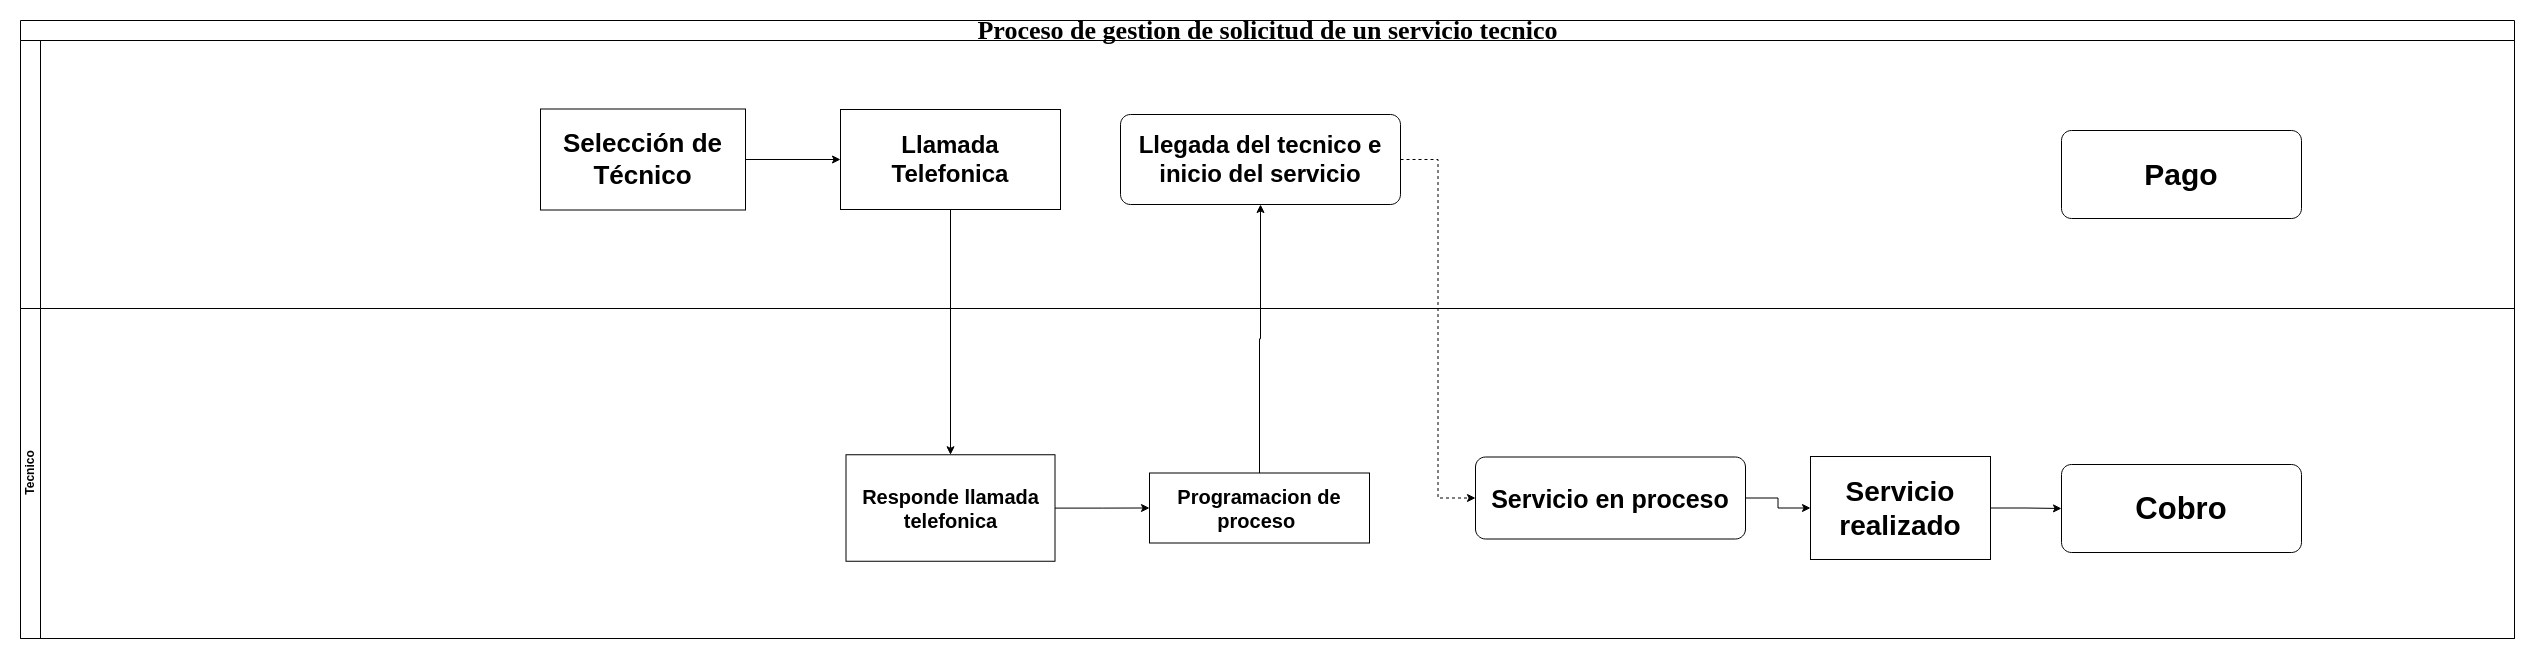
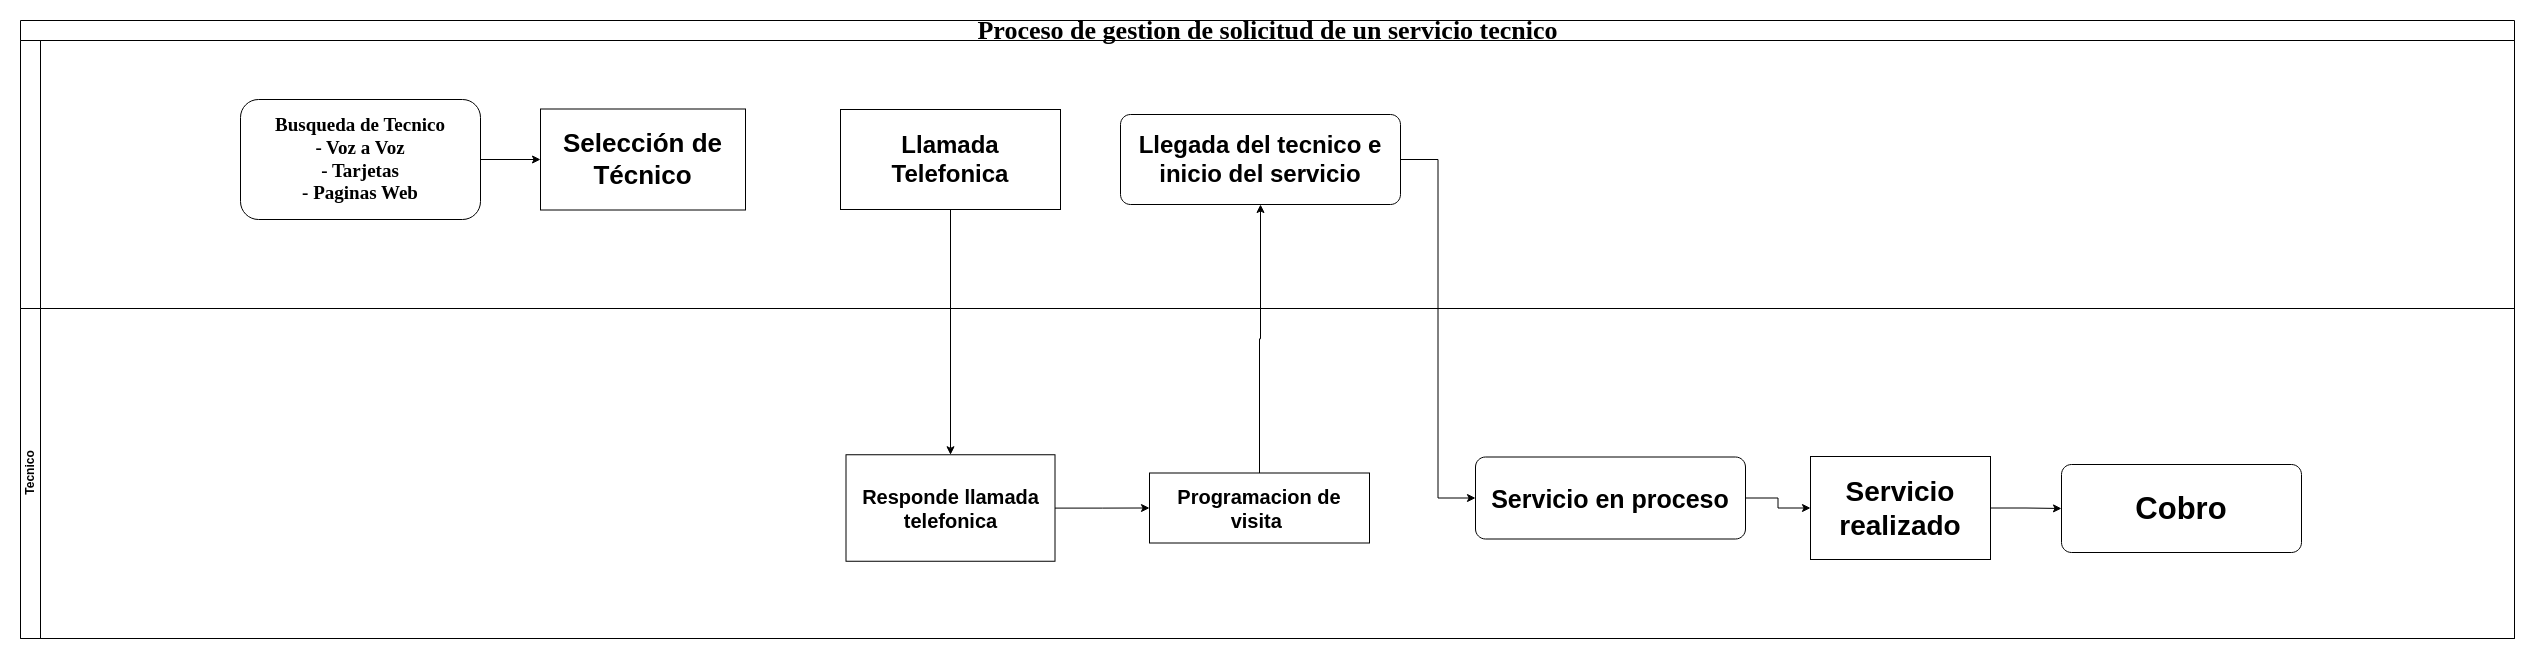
none -> (361, 160)
none -> (507, 160)
(790, 160) -> none
(2182, 175) -> none
(1438, 326) -> (1438, 326)
(1260, 509) -> (1260, 509)
